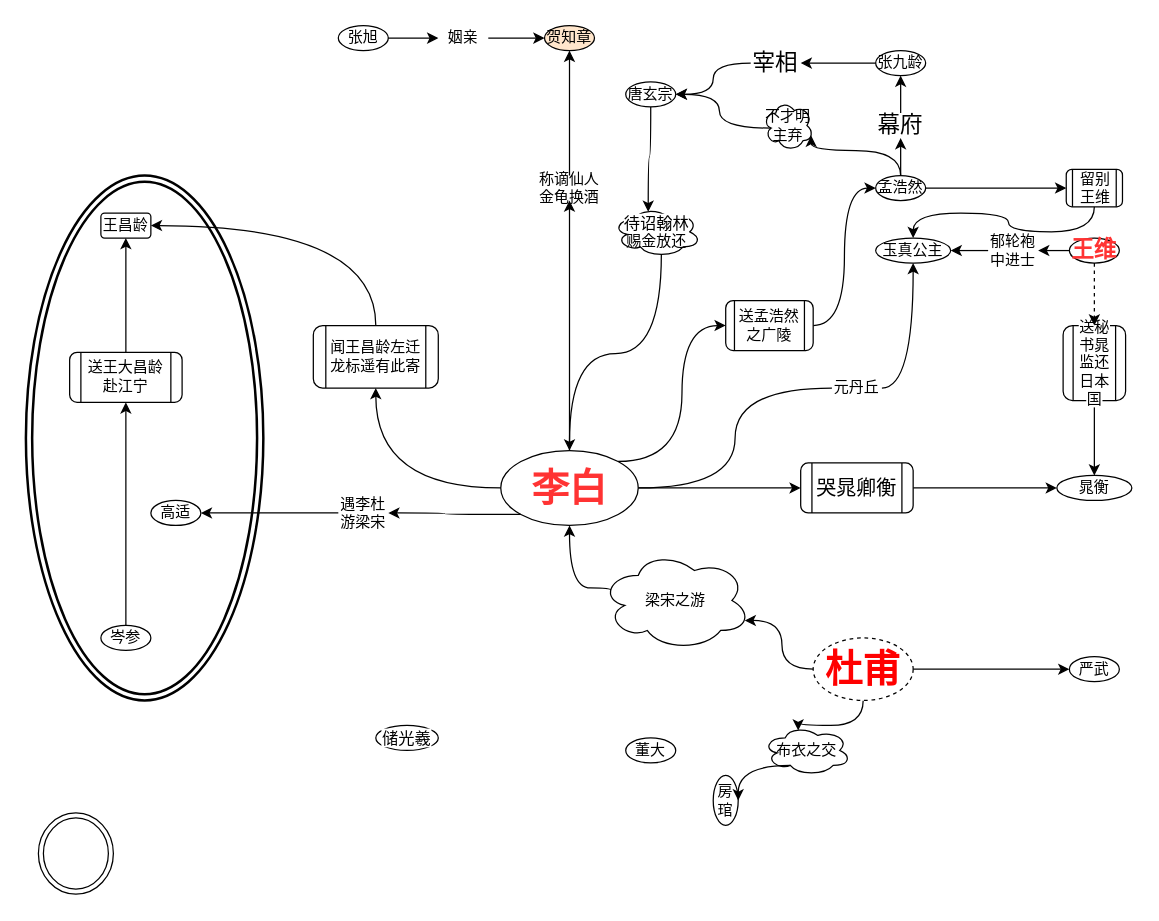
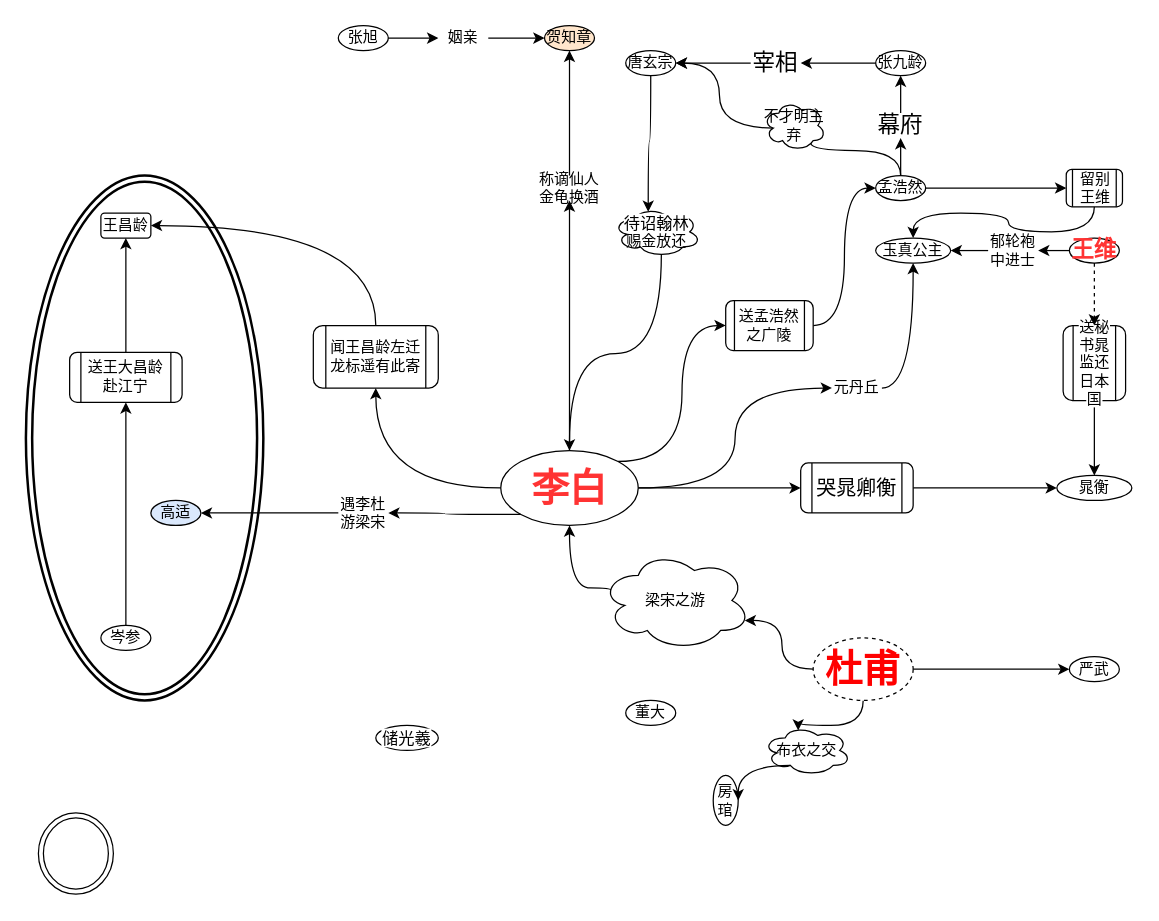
(651, 94) -> (651, 63)
(788, 126) -> (794, 126)
(826, 388) -> (822, 388)
(176, 513) -> (176, 513)
(651, 751) -> (651, 713)
